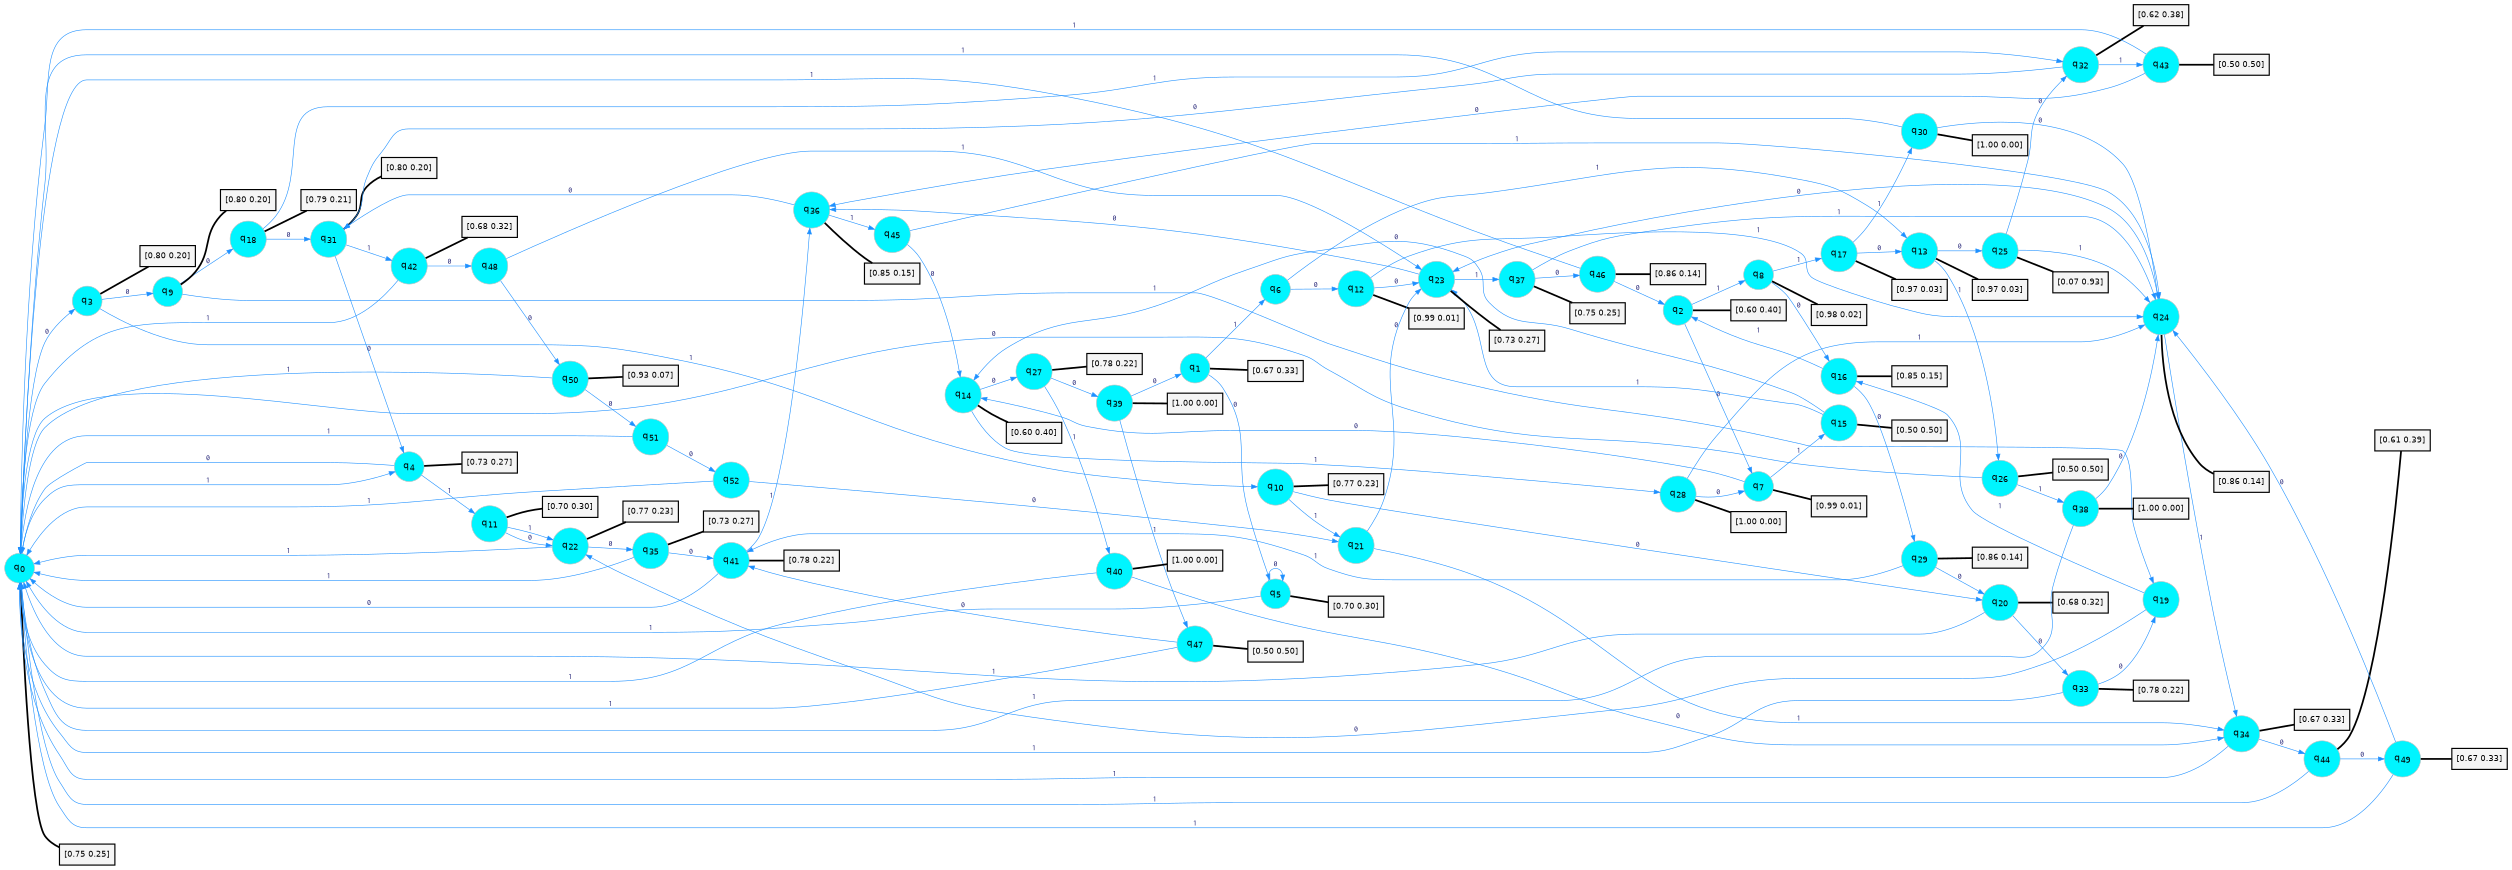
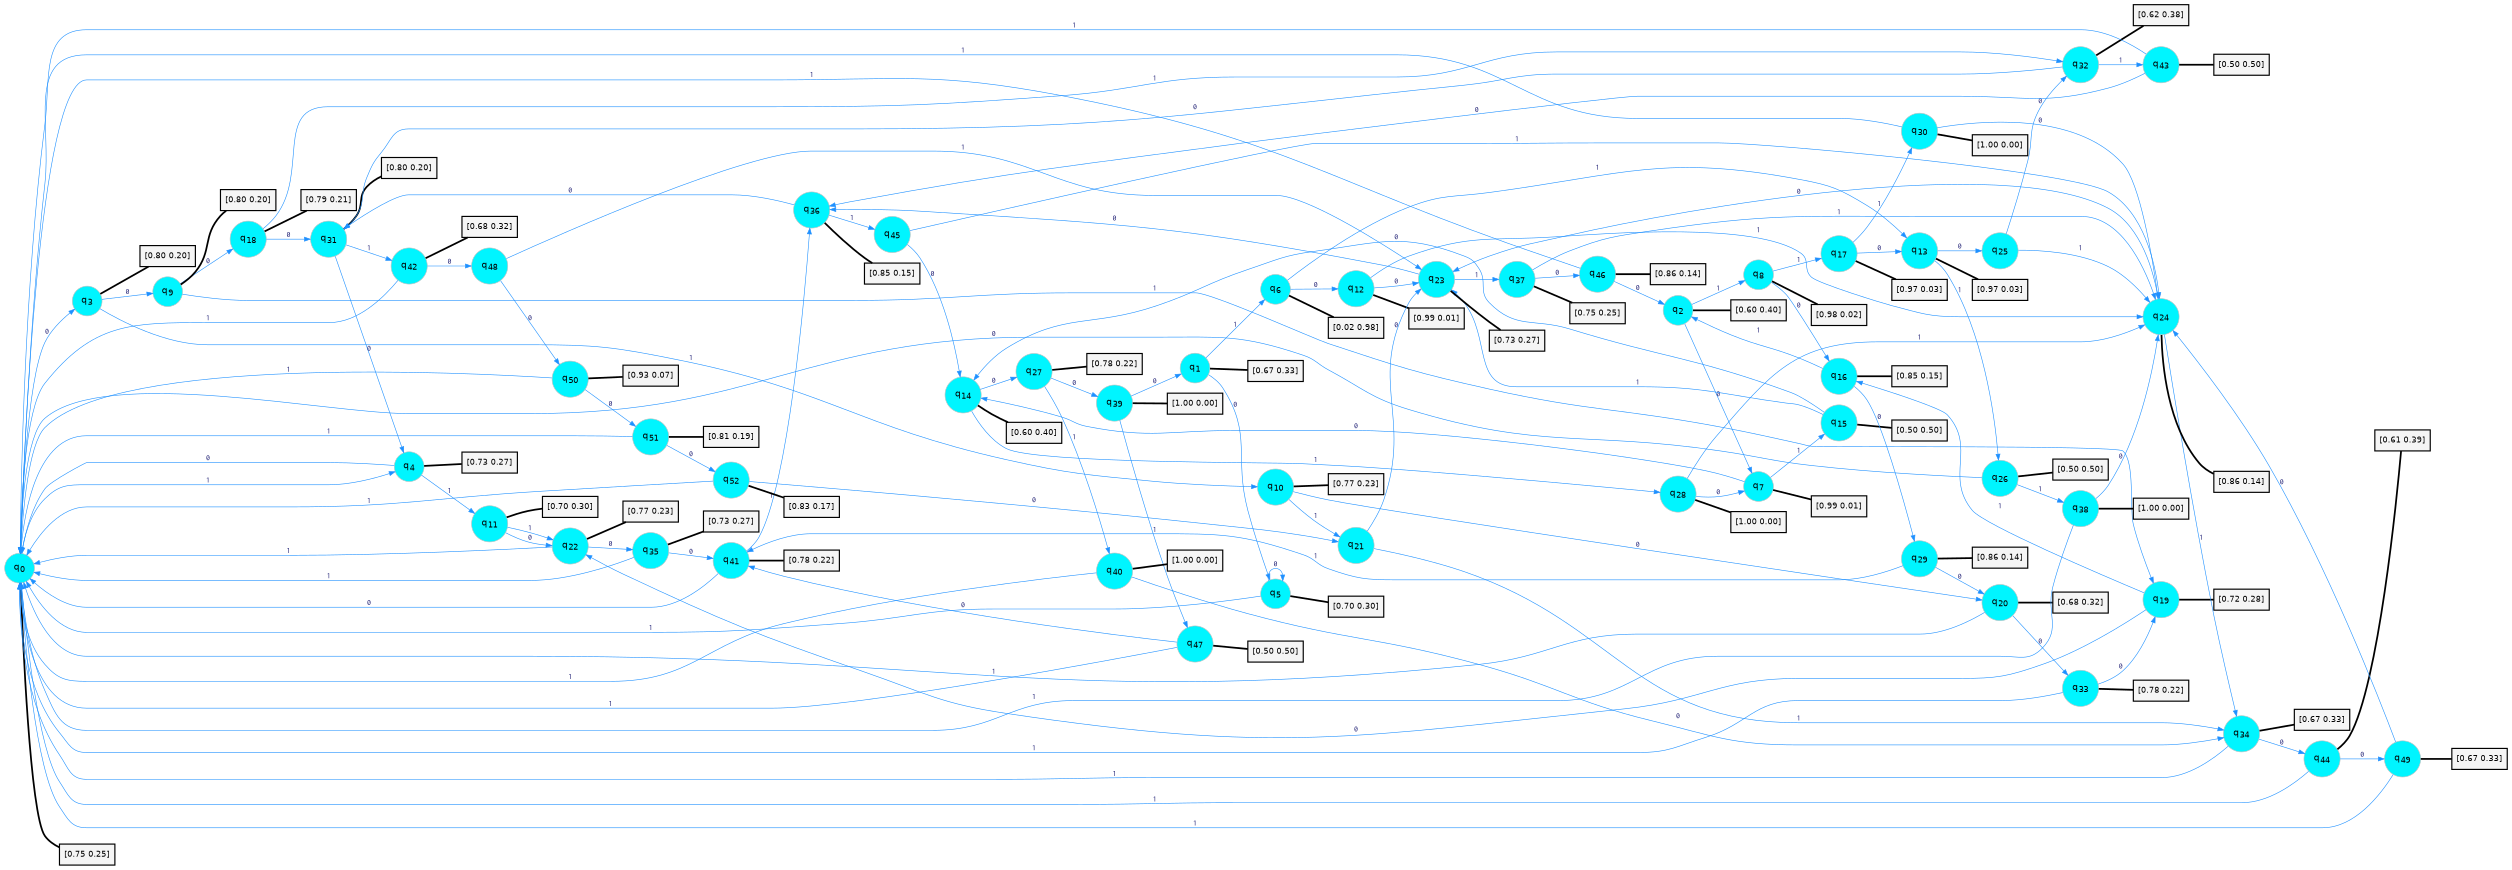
(2081, 282) -> none
none -> (1356, 328)
none -> (731, 437)
none -> (812, 507)
none -> (2242, 600)
